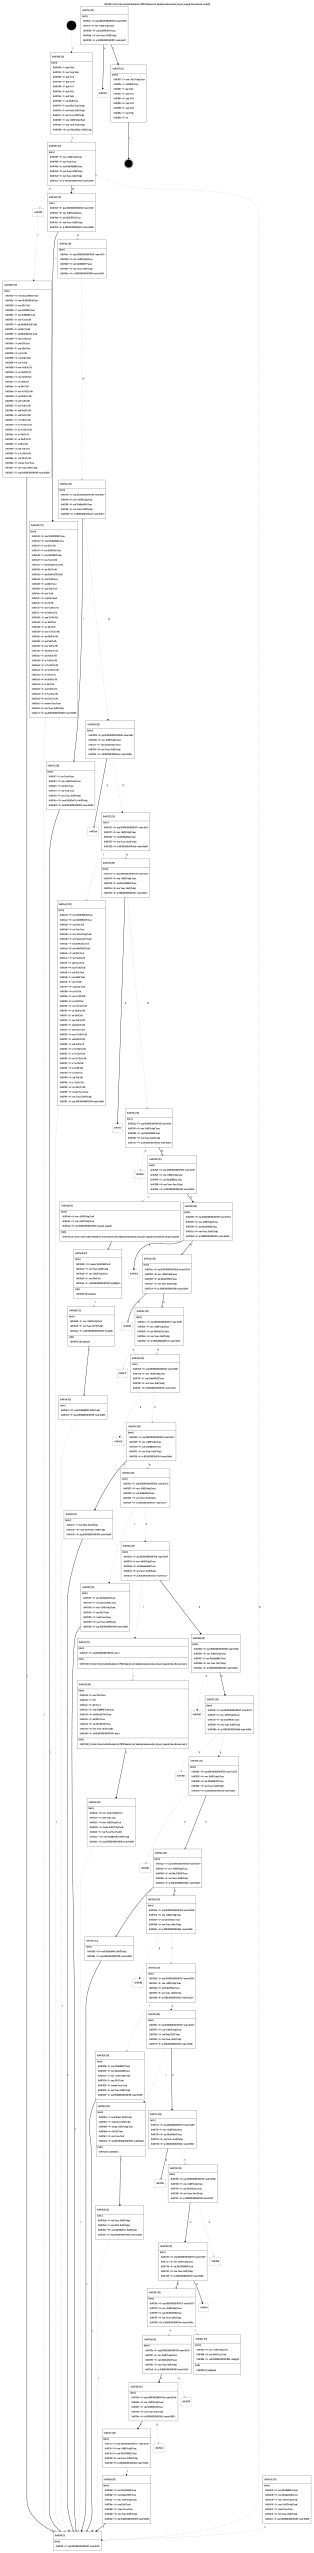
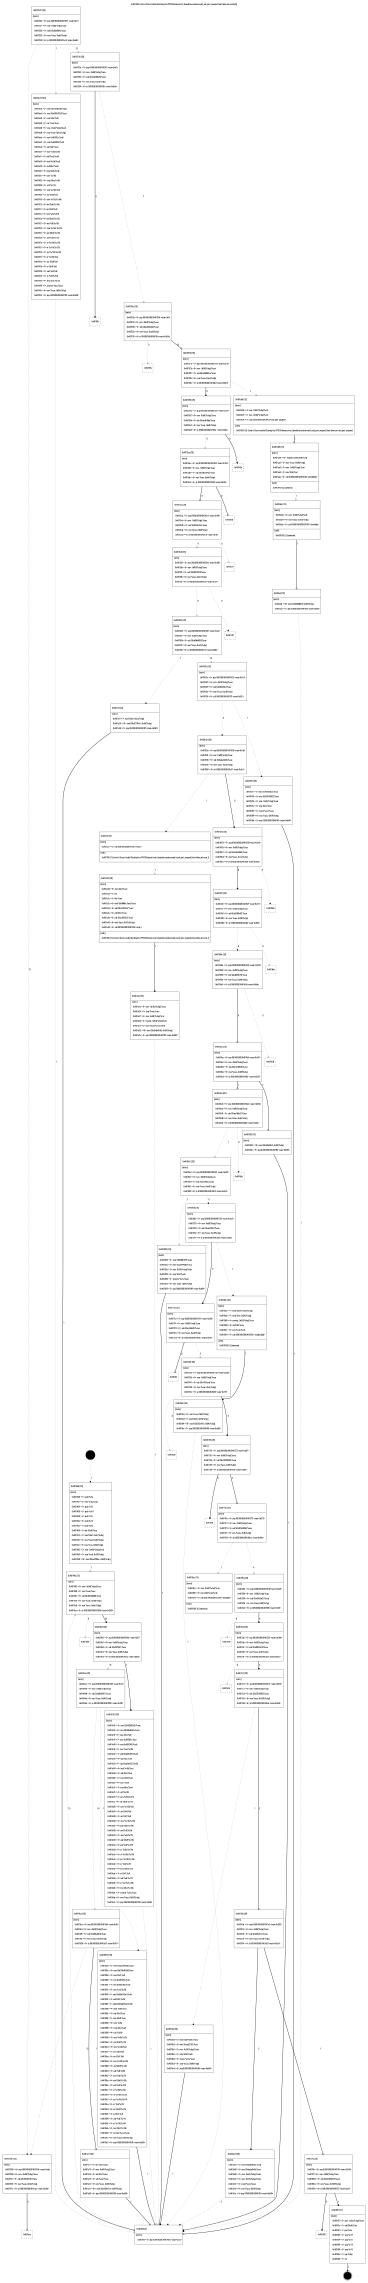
(36, 248) -> (101, 1839)
(118, 785) -> (28, 1098)
(188, 1247) -> (205, 441)
(109, 1484) -> (164, 679)
none -> (259, 1929)
